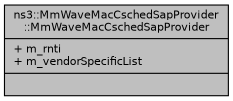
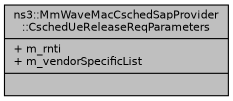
(116, 27) -> (116, 27)
